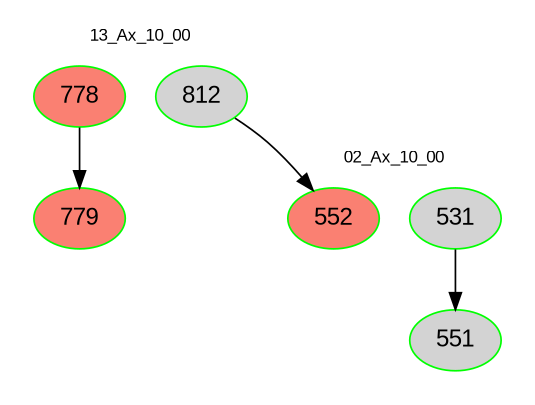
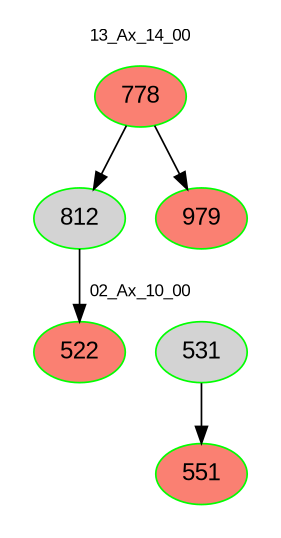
(141, 36) -> (141, 36)
none -> (114, 150)
(80, 218) -> (201, 218)
(334, 218) -> (80, 352)
(455, 340) -> (201, 474)
